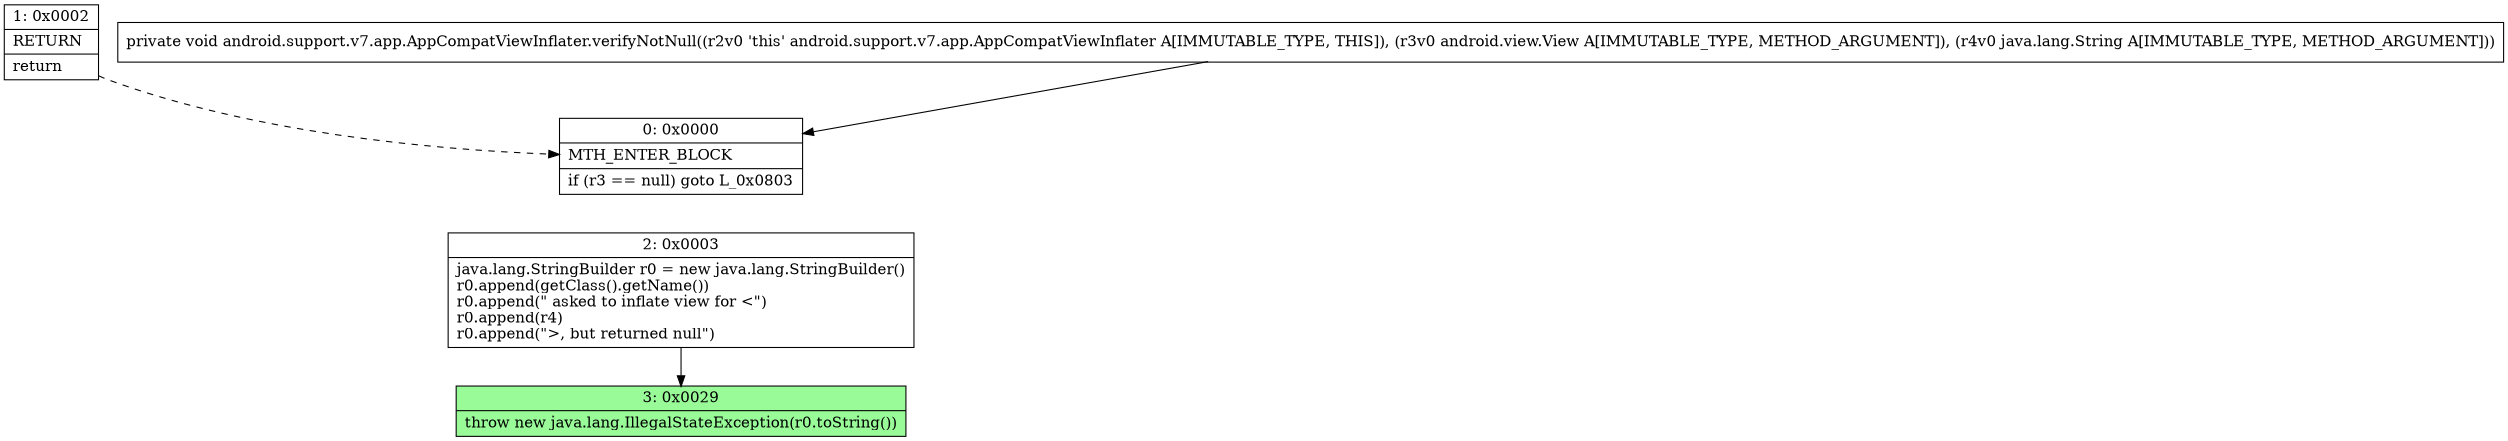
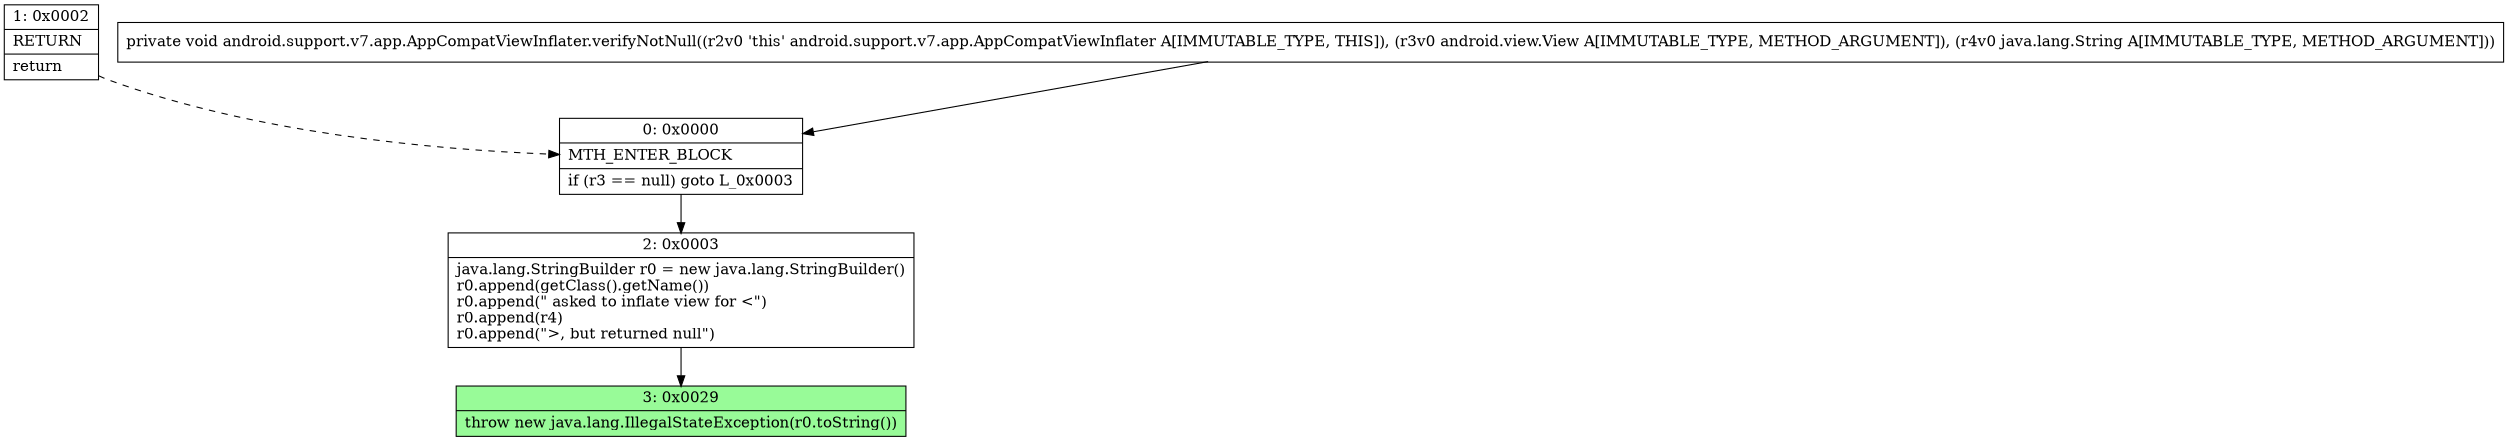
(681, 181) -> (681, 181)
none -> (681, 208)
